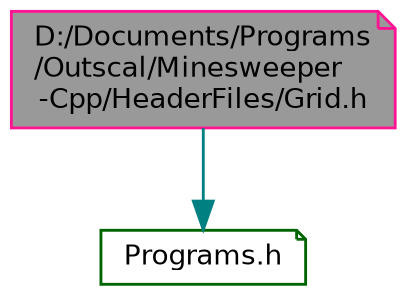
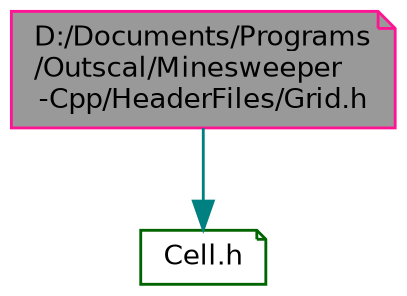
(203, 257) -> (203, 257)
